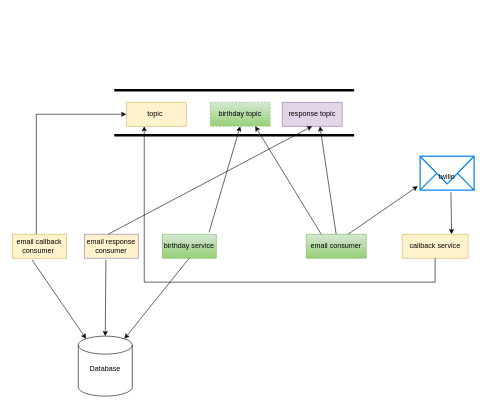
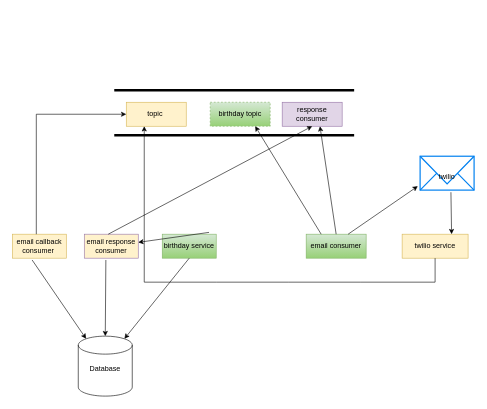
(312, 114) -> (312, 114)
(224, 181) -> (165, 239)
(435, 246) -> (435, 246)
